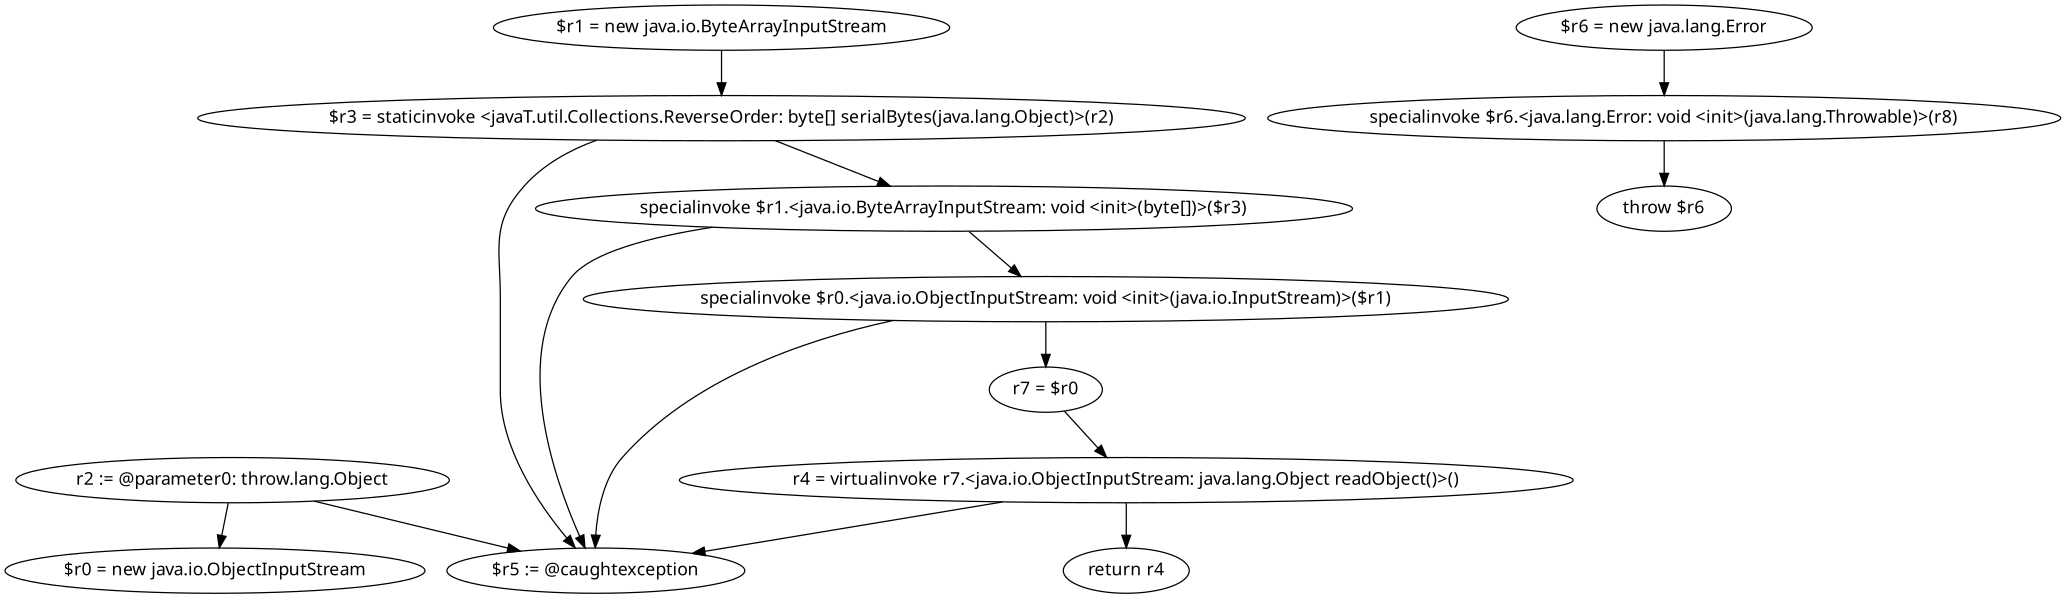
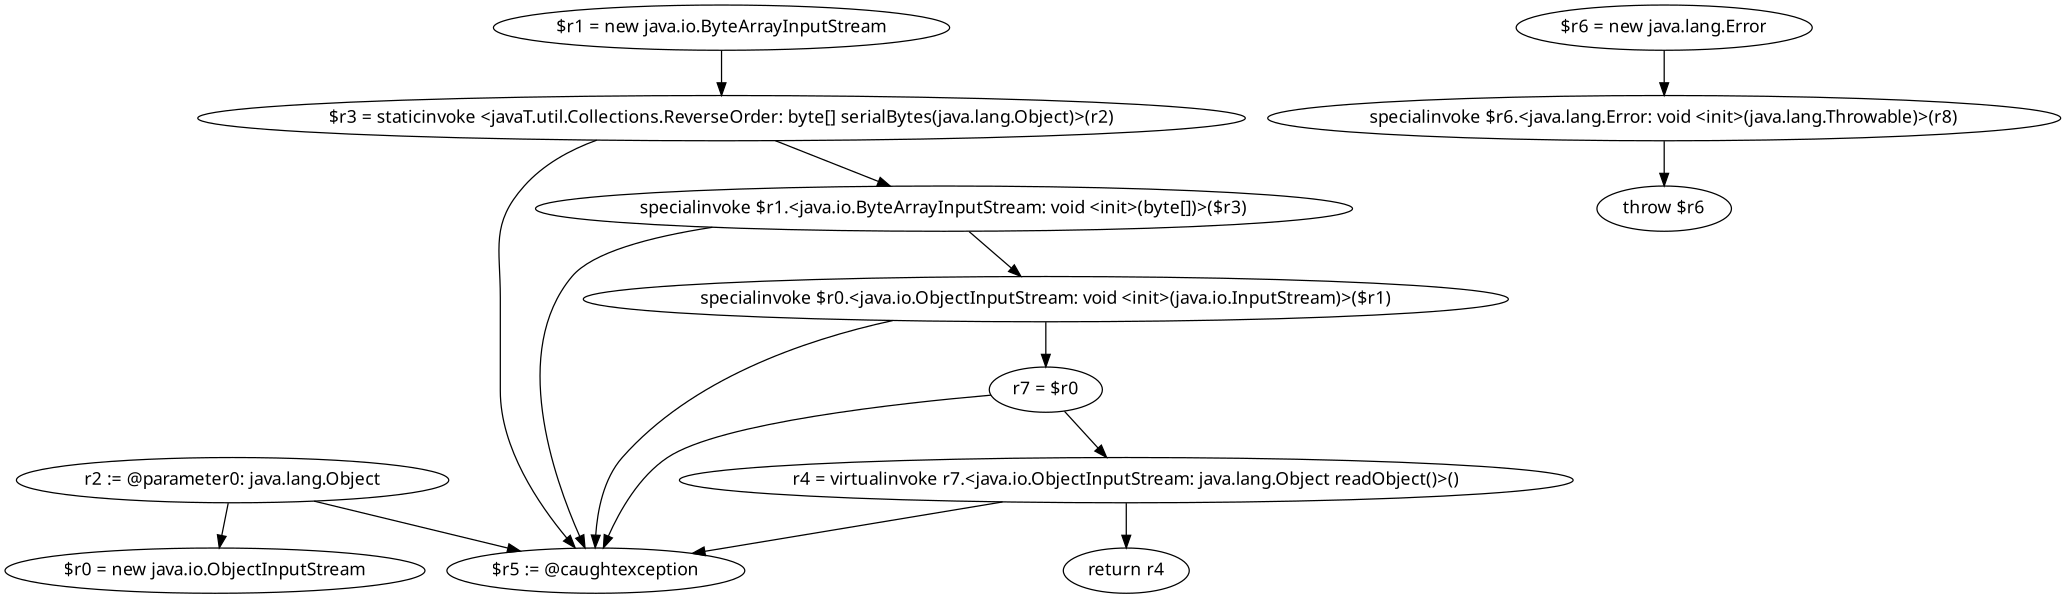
none -> (778, 423)
(233, 480) -> (233, 480)
